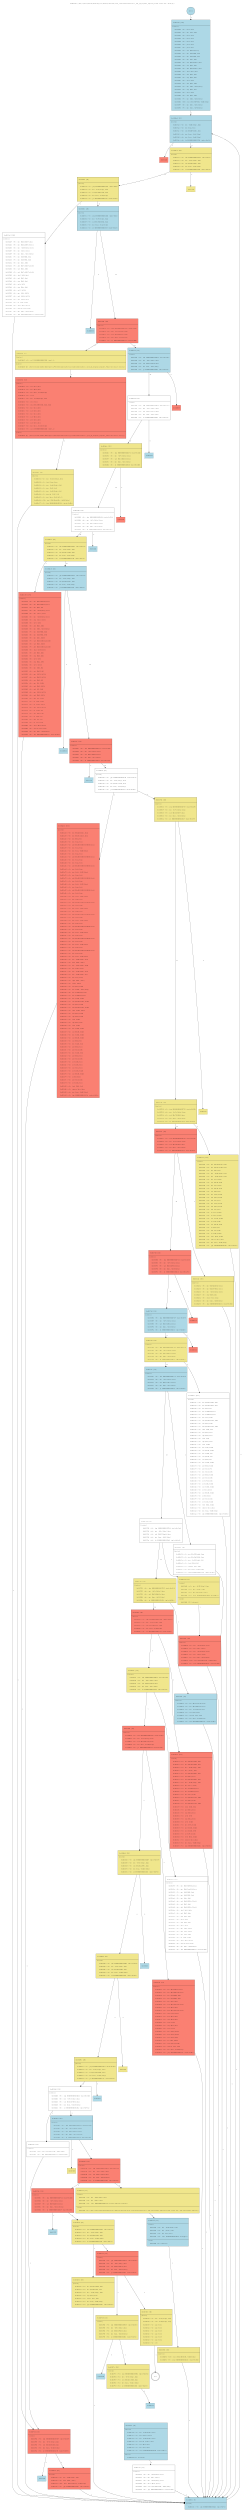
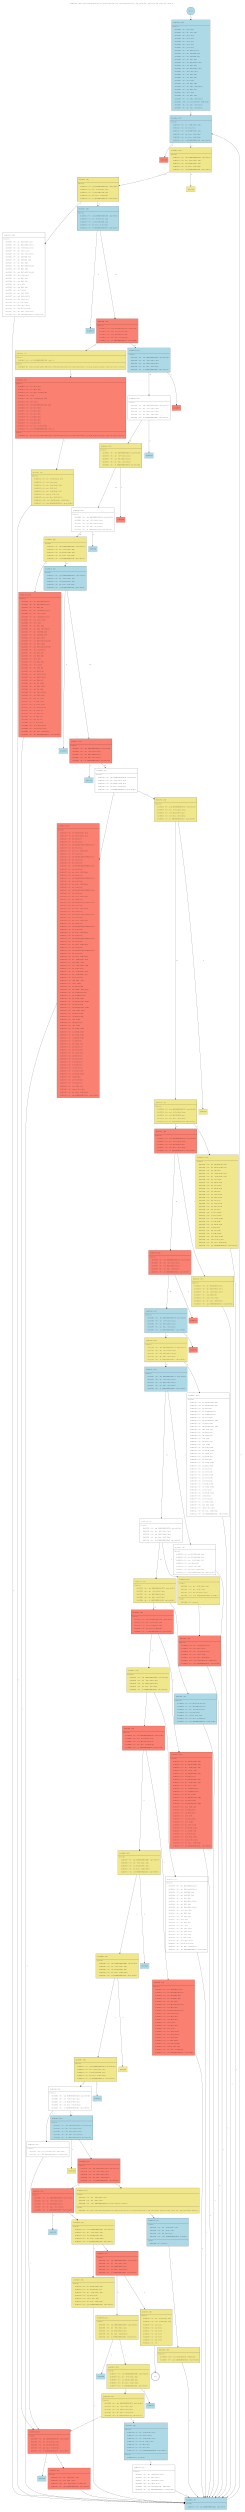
none -> (123, 2406)
